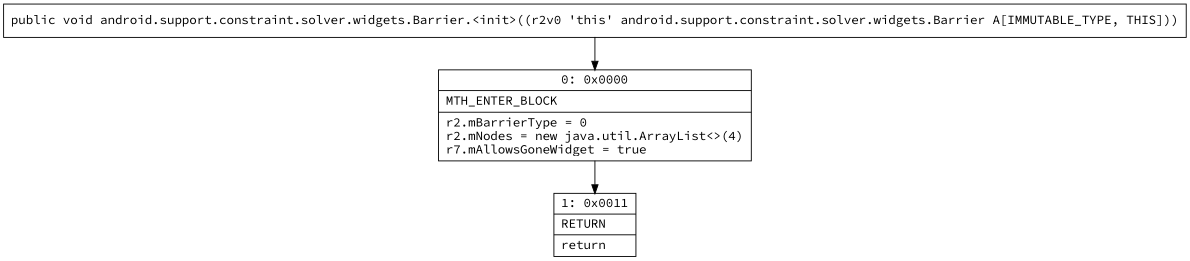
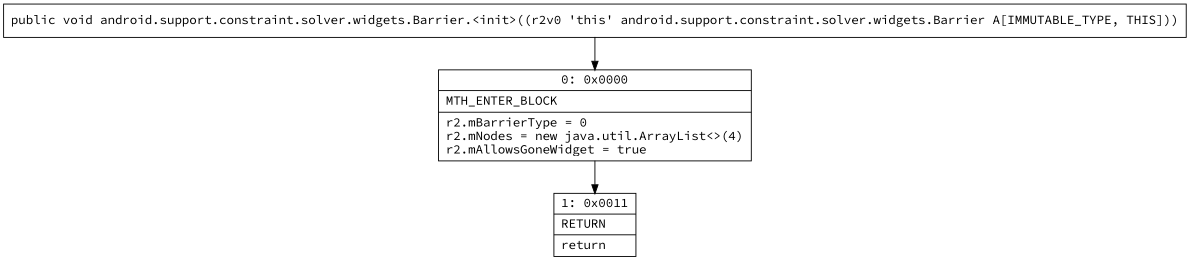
(546, 150) -> (546, 150)
